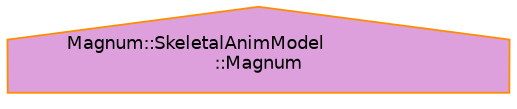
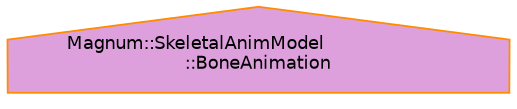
(259, 54) -> (259, 54)
